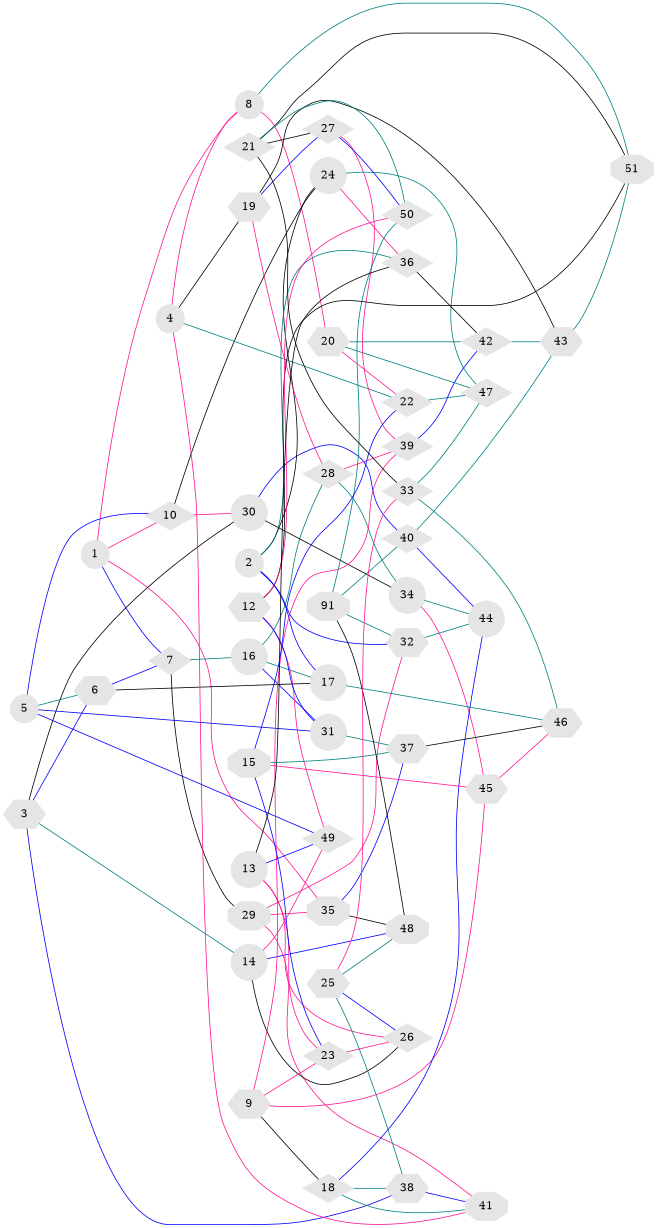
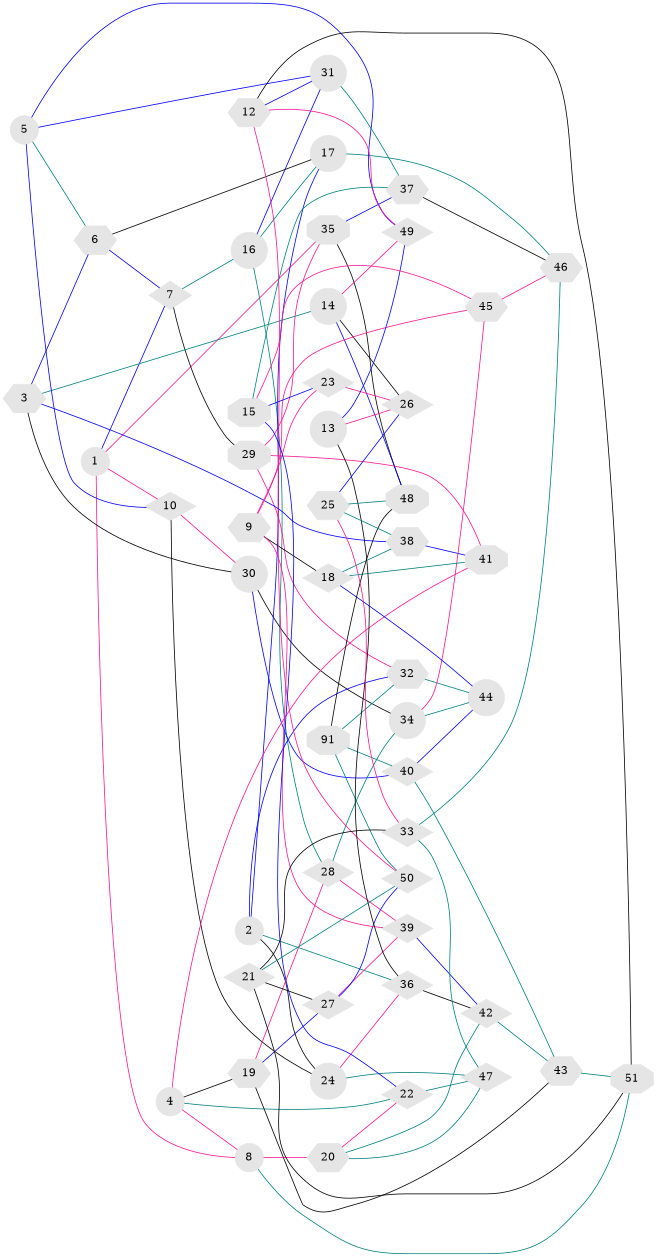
(293, 1005) -> none
